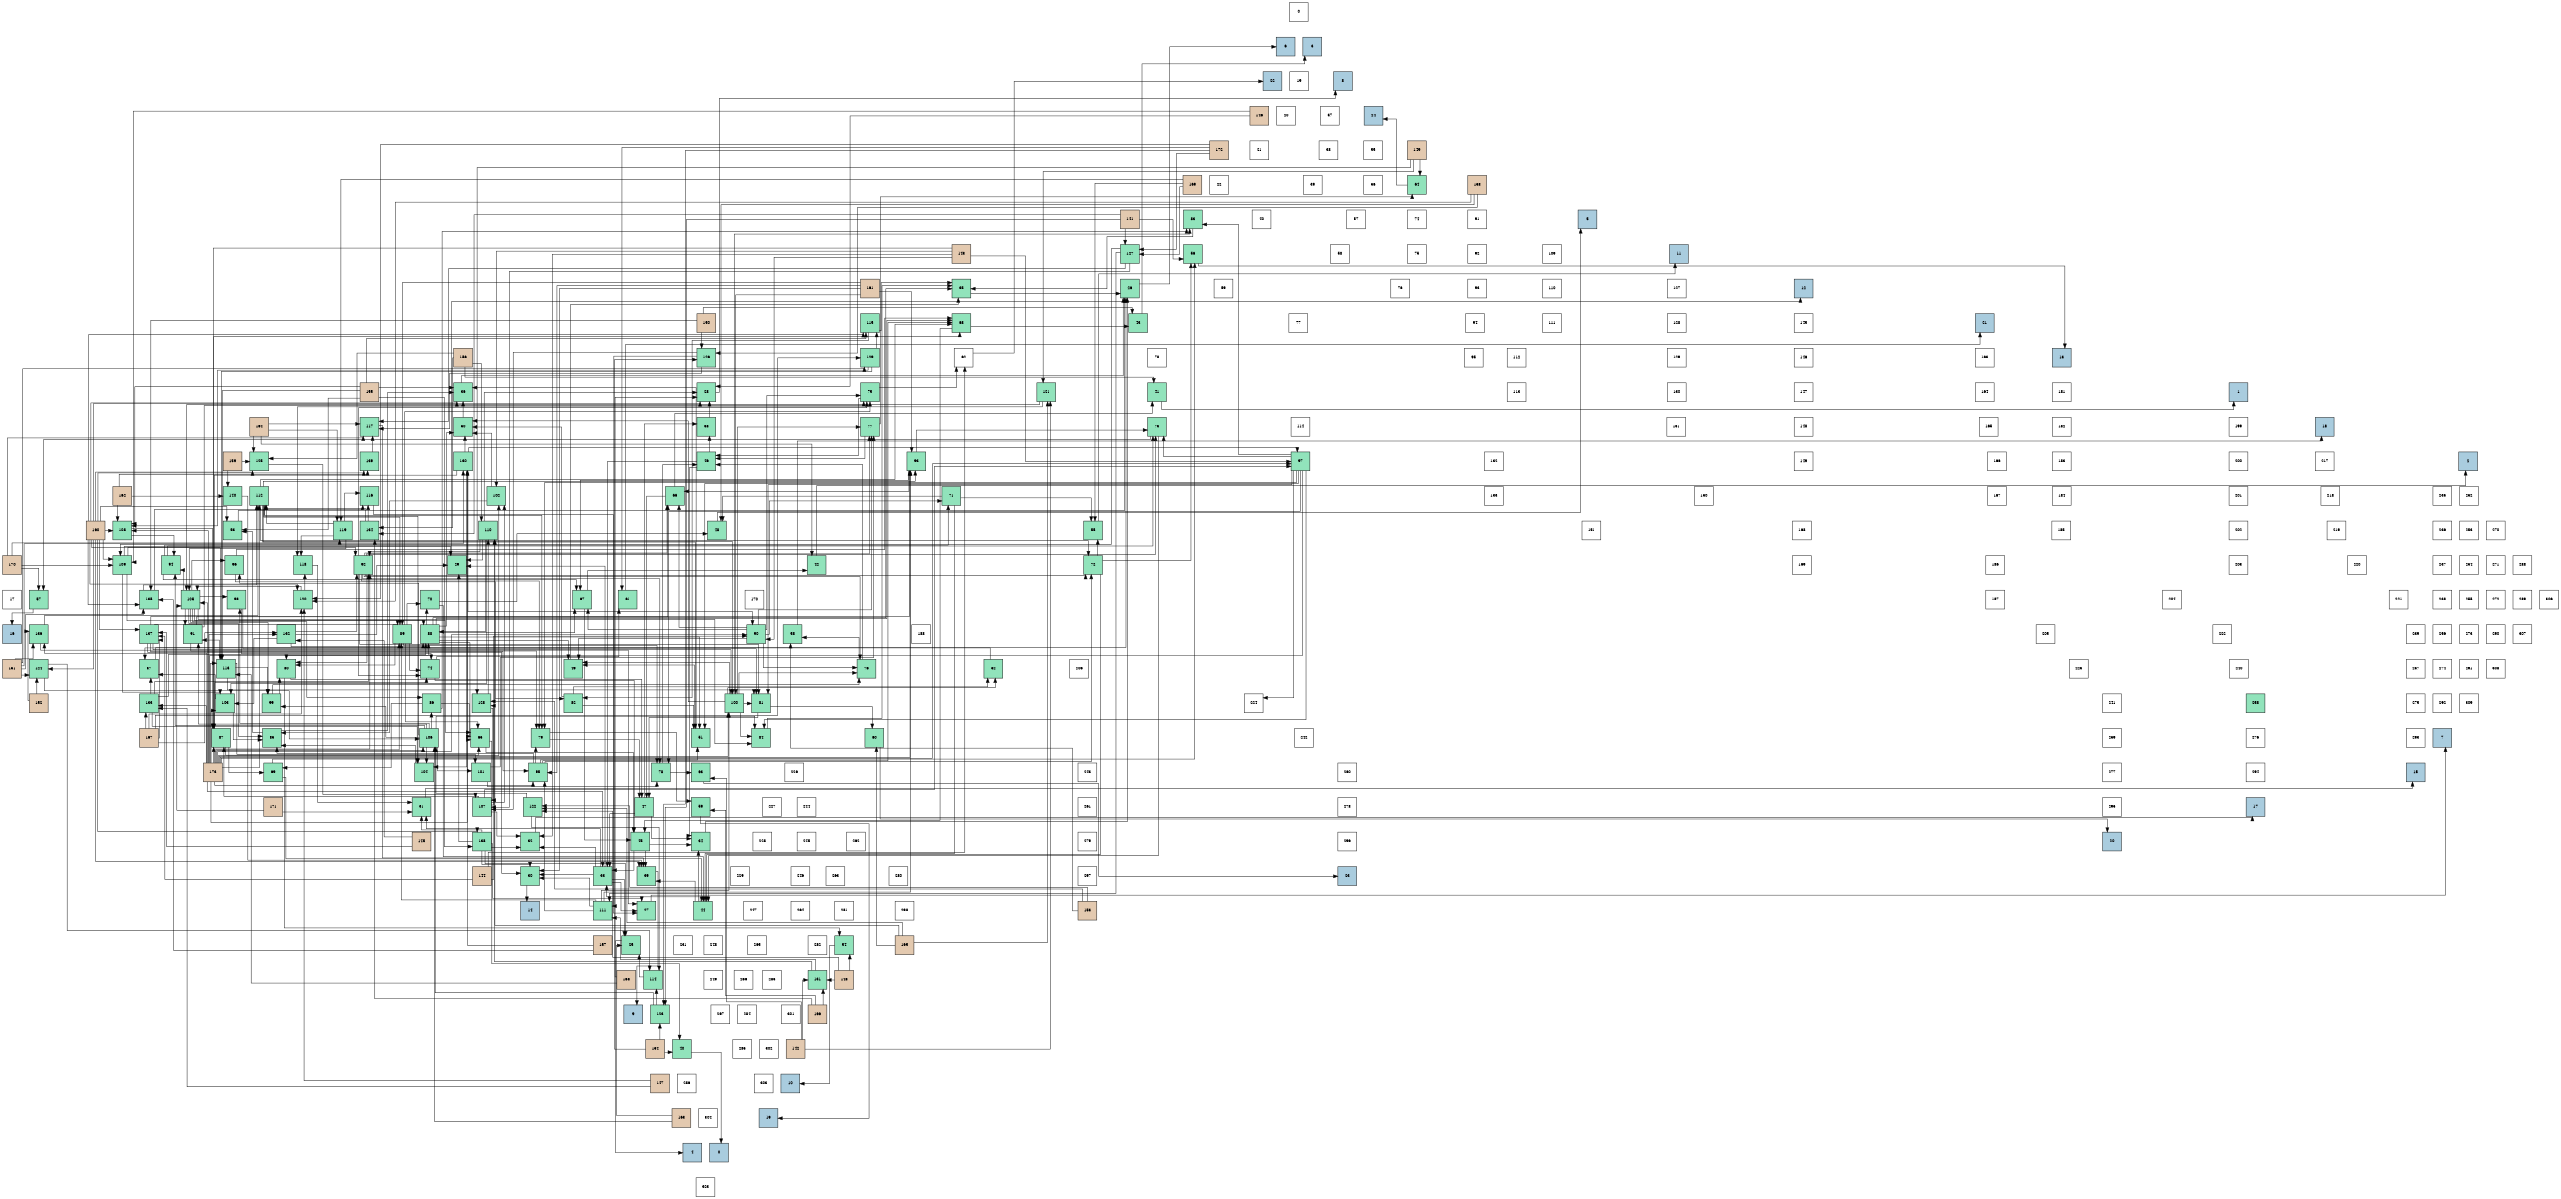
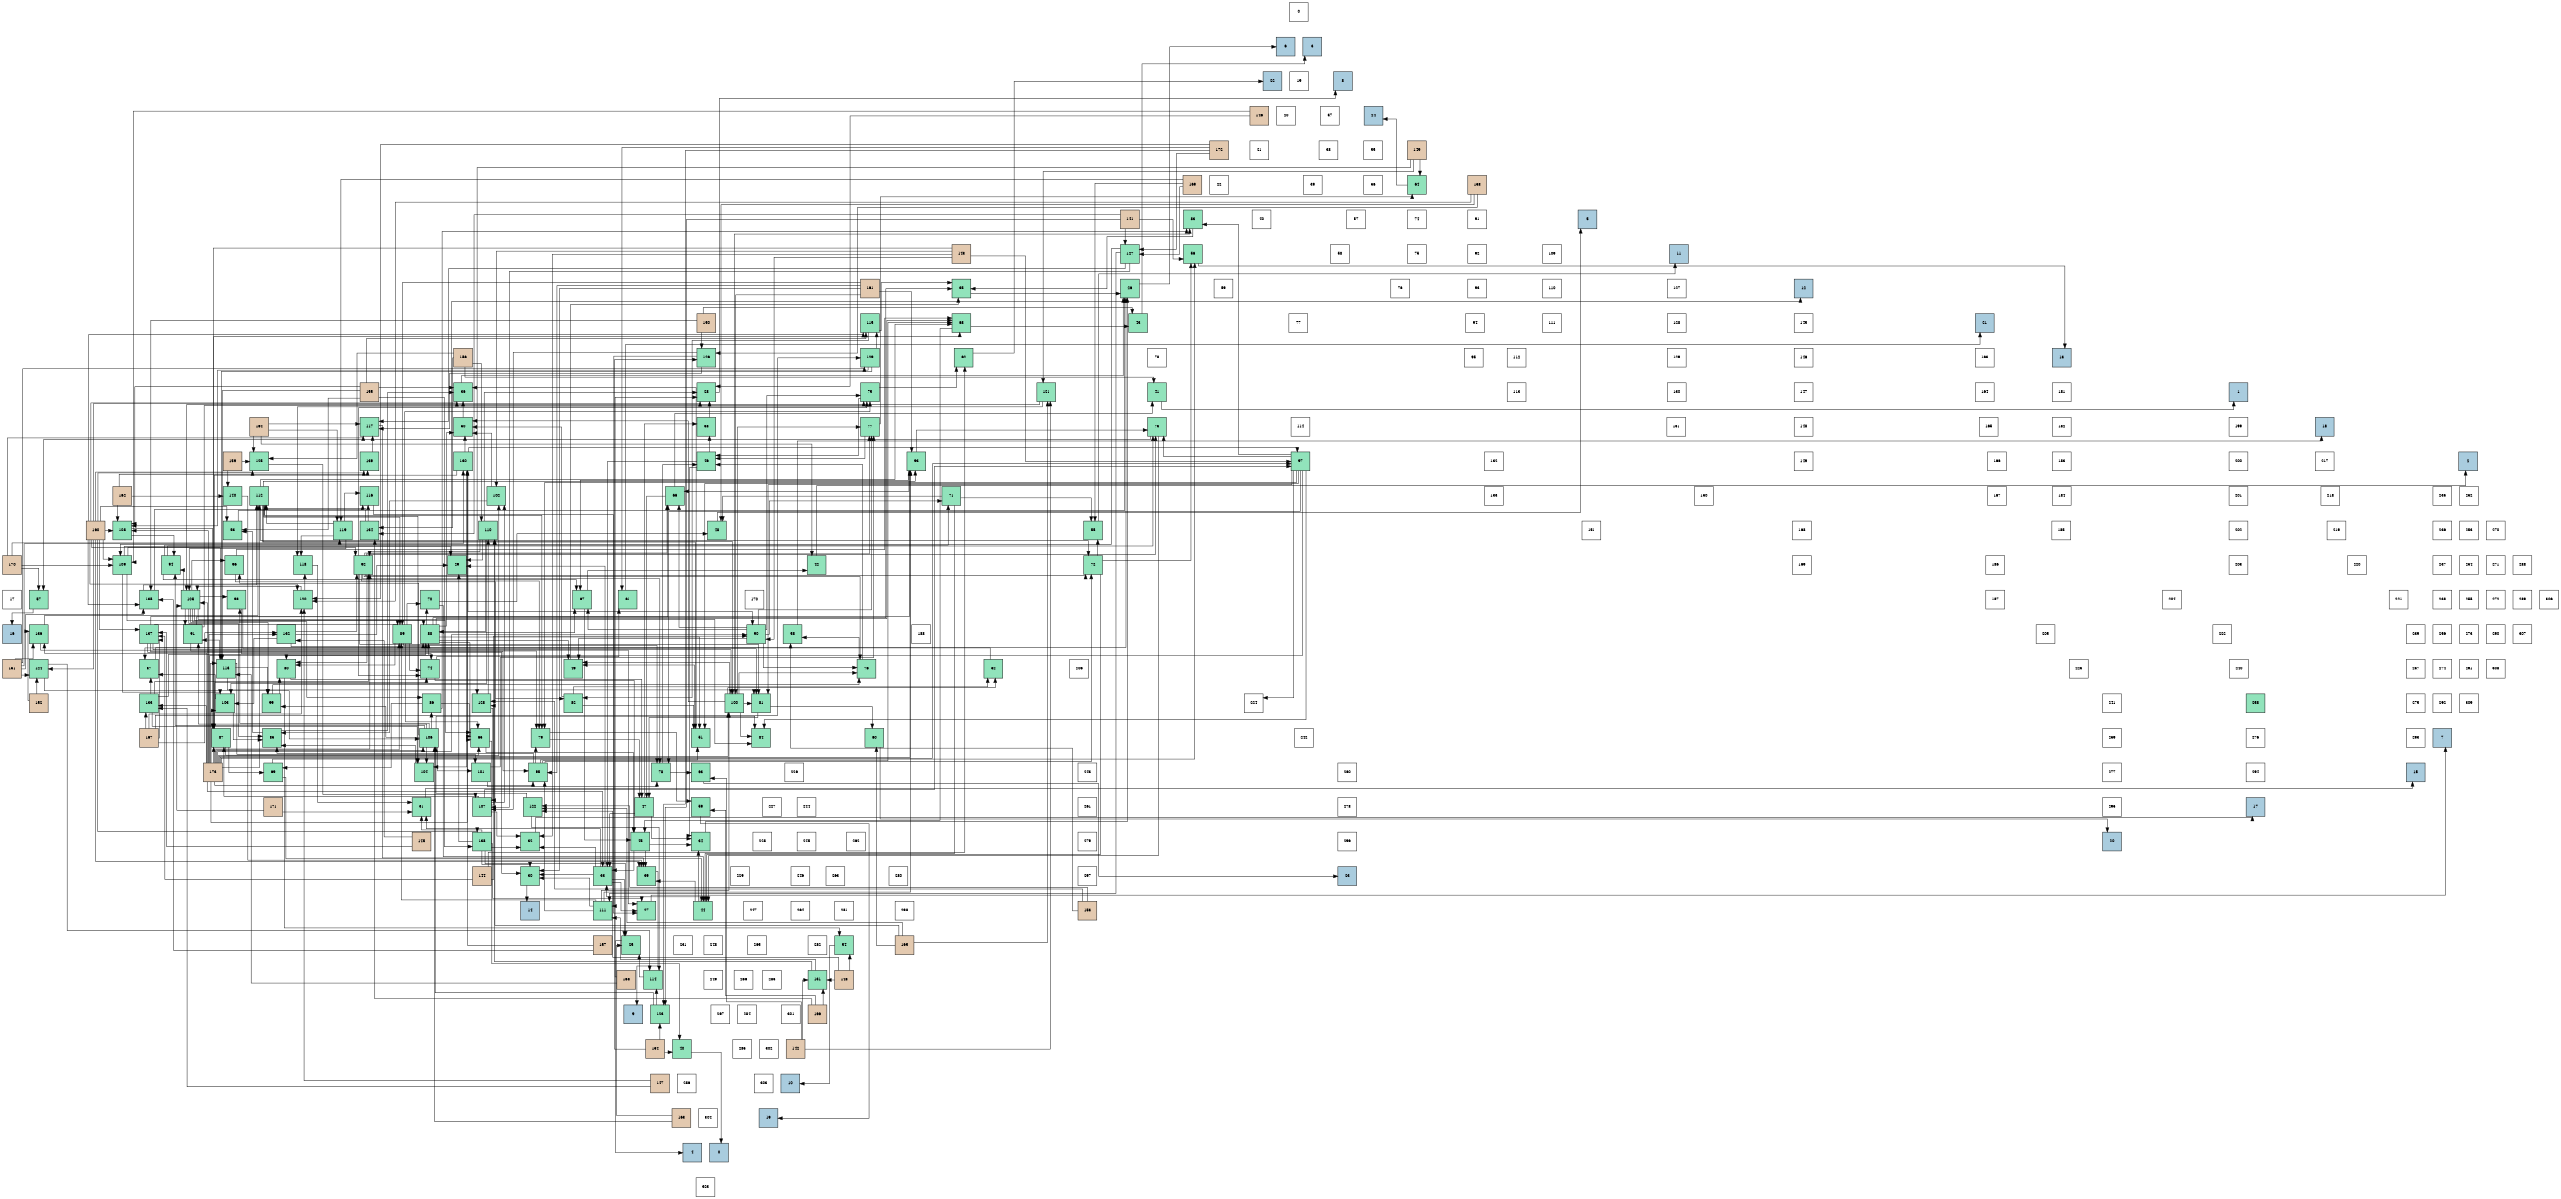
(964, 358) -> (964, 358)
(882, 516) -> none
